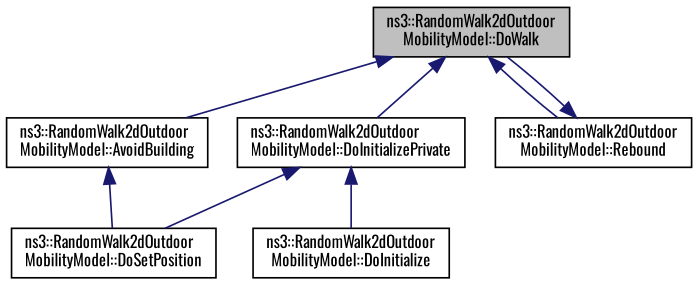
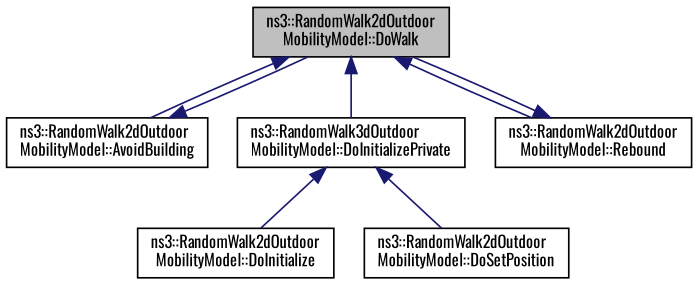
(351, 143) -> (351, 143)
(111, 206) -> (247, 85)
